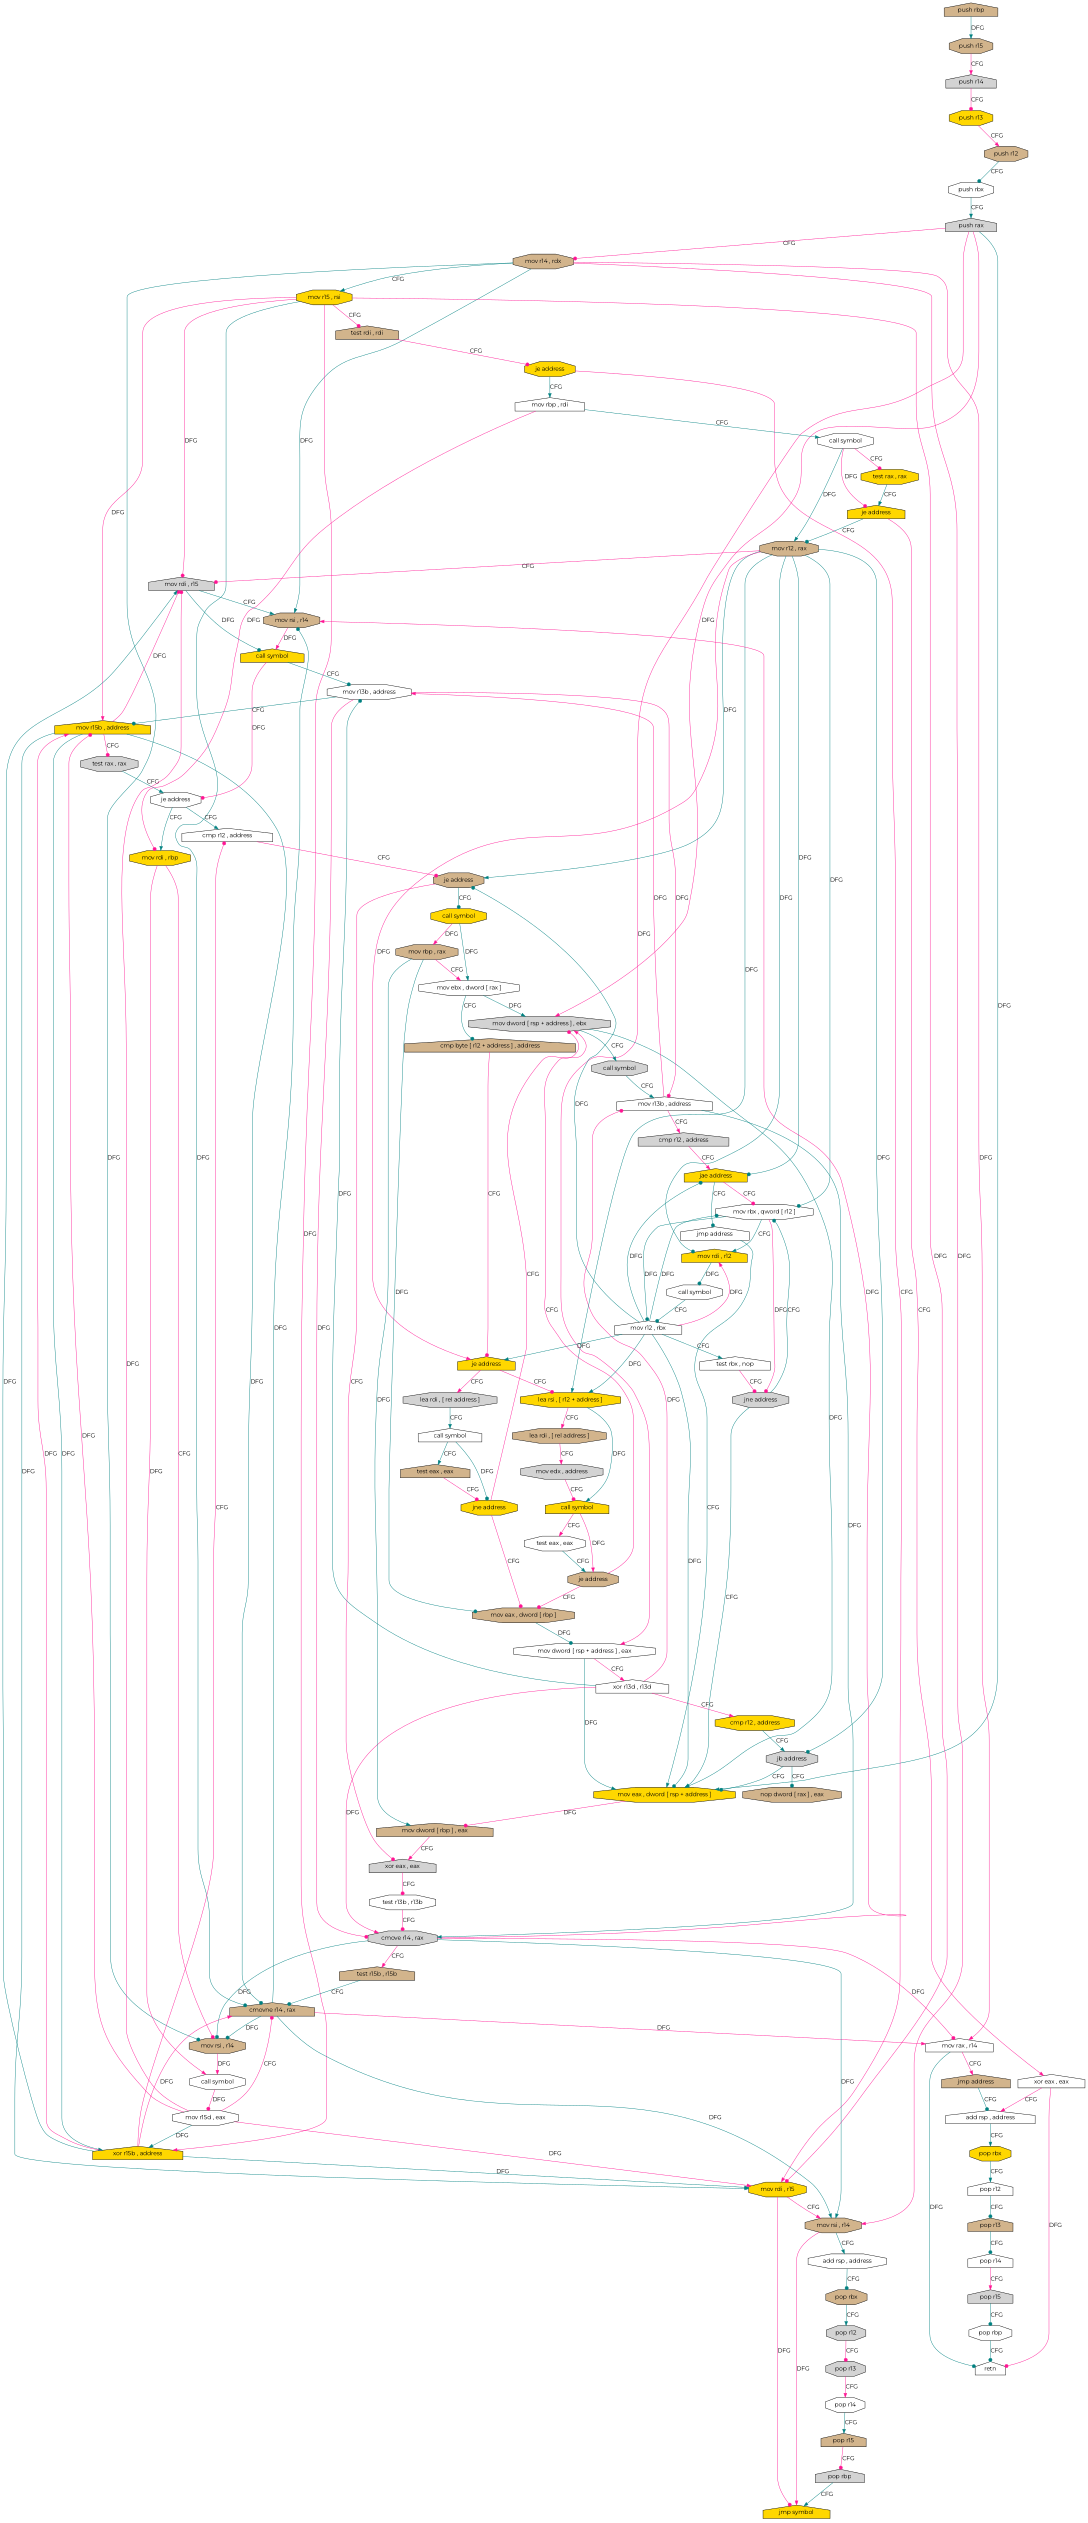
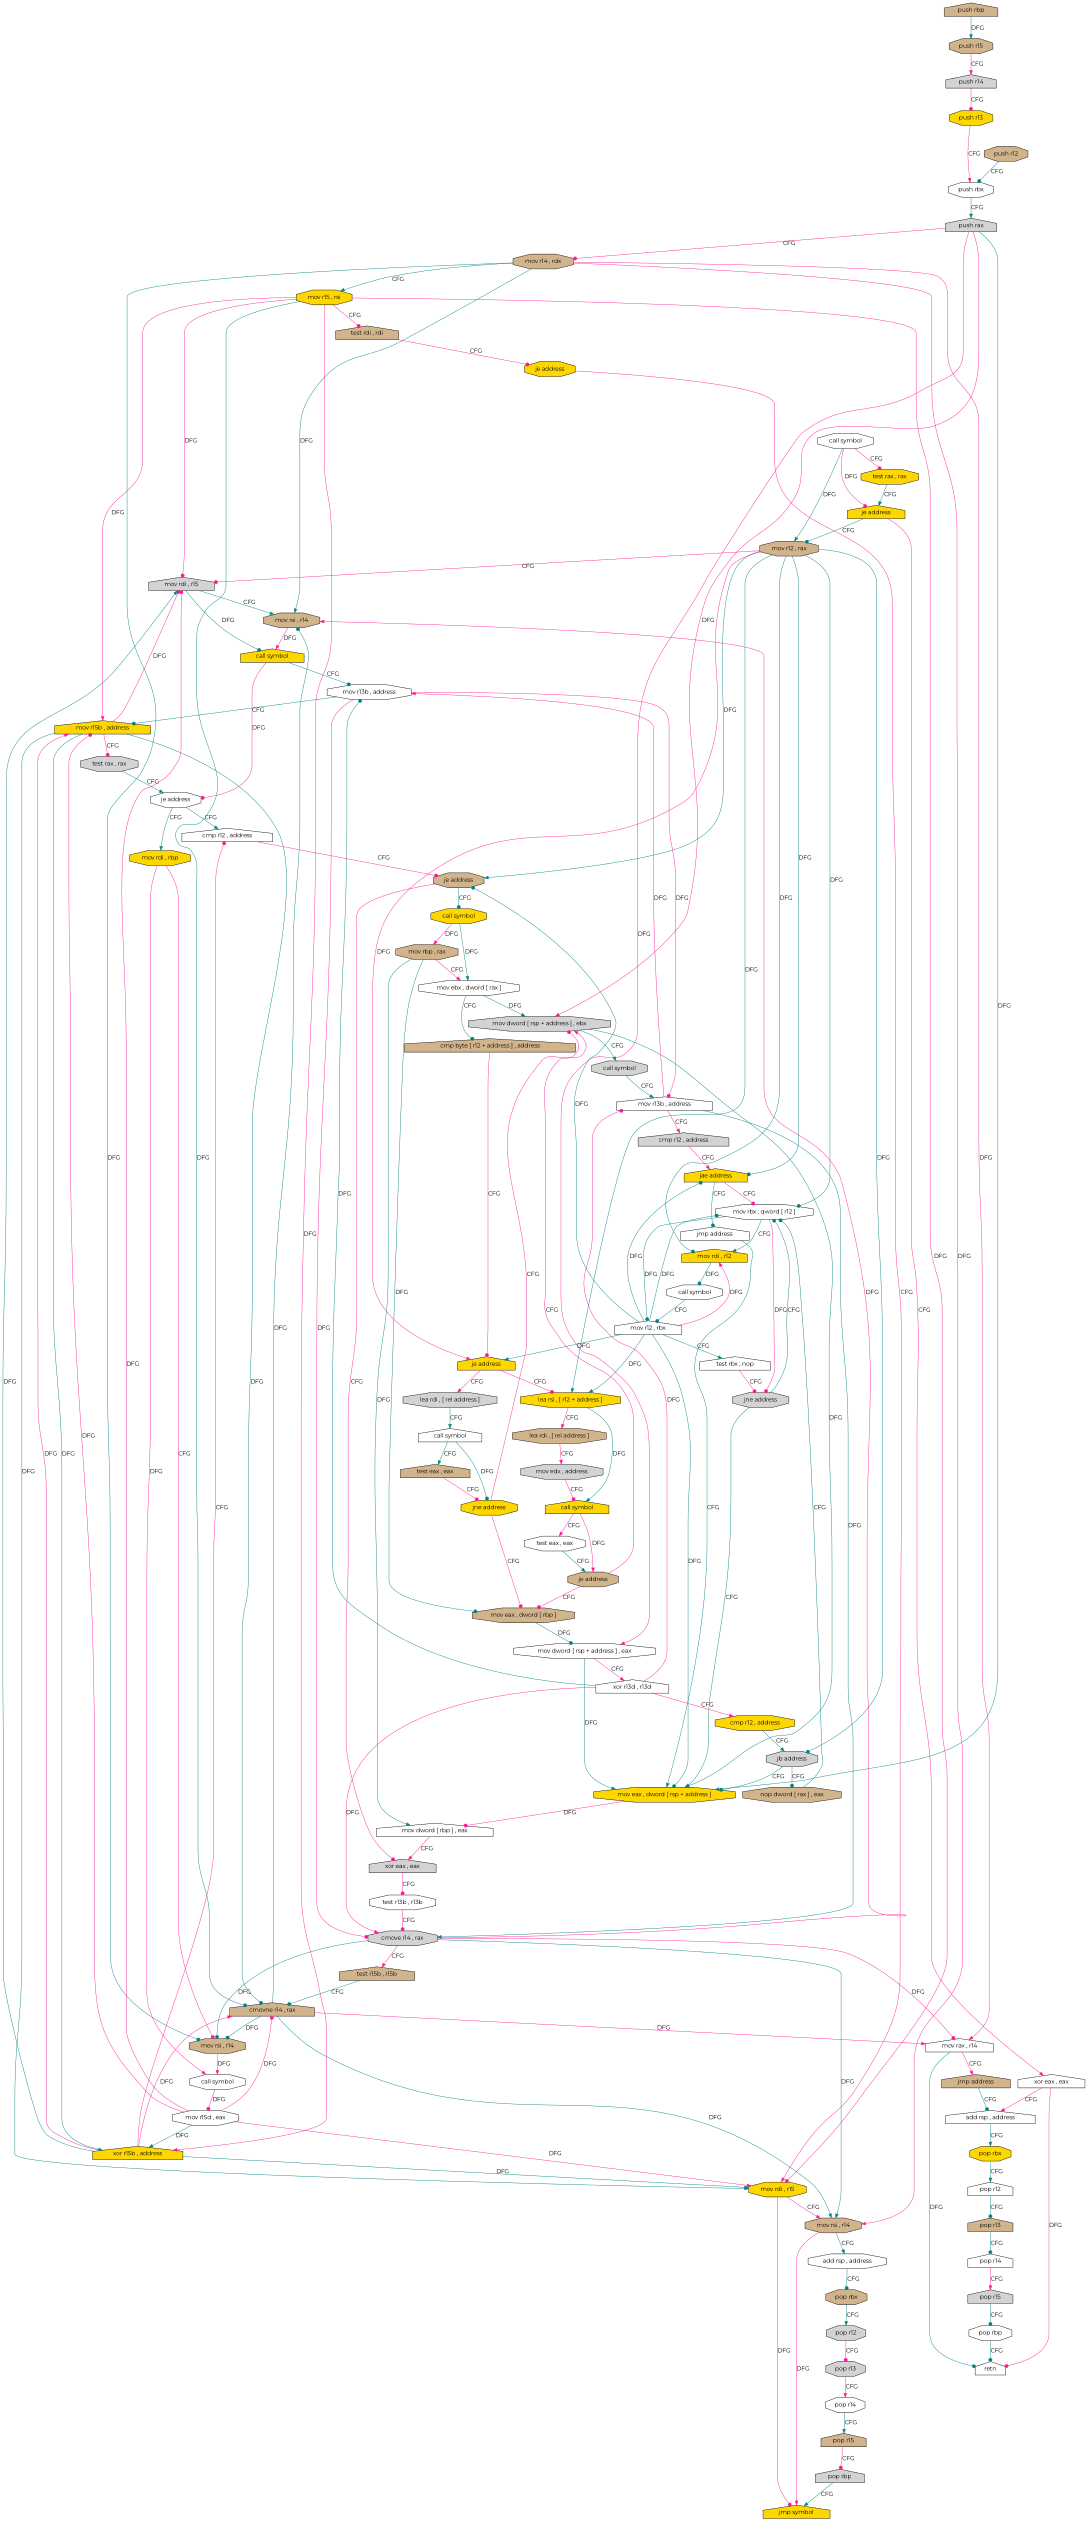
(987, 134) -> (968, 152)
(550, 405) -> none
none -> (813, 1506)
(435, 1831) -> (435, 1831)
(270, 2064) -> (270, 2064)
